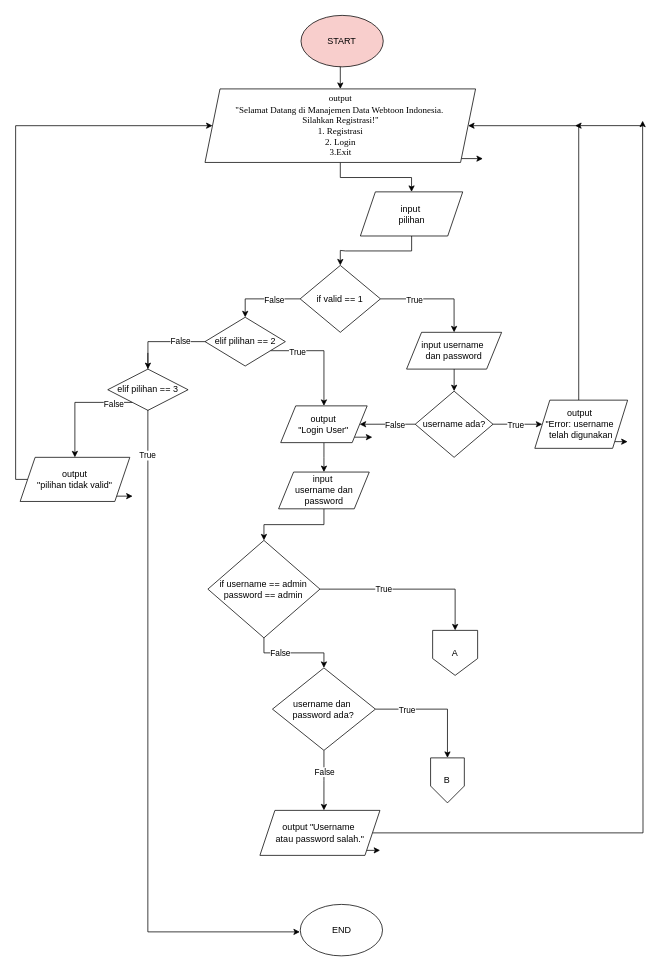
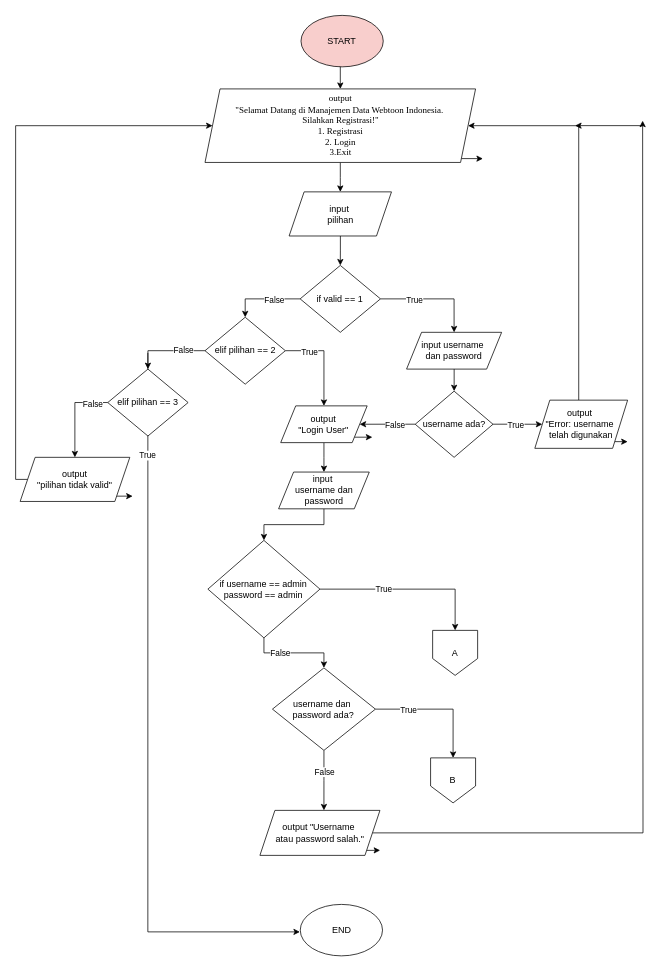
(411, 214) -> (340, 214)
(245, 342) -> (245, 351)
(148, 390) -> (148, 403)
(447, 780) -> (453, 780)
